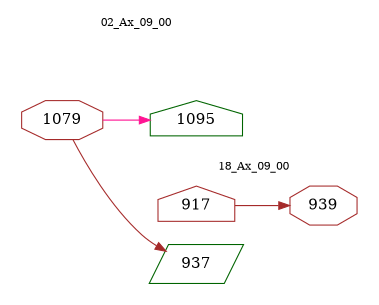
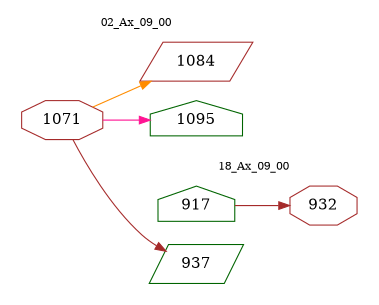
none -> (196, 62)
(62, 120) -> (62, 120)
(196, 206) -> (196, 206)
(324, 206) -> (324, 206)
